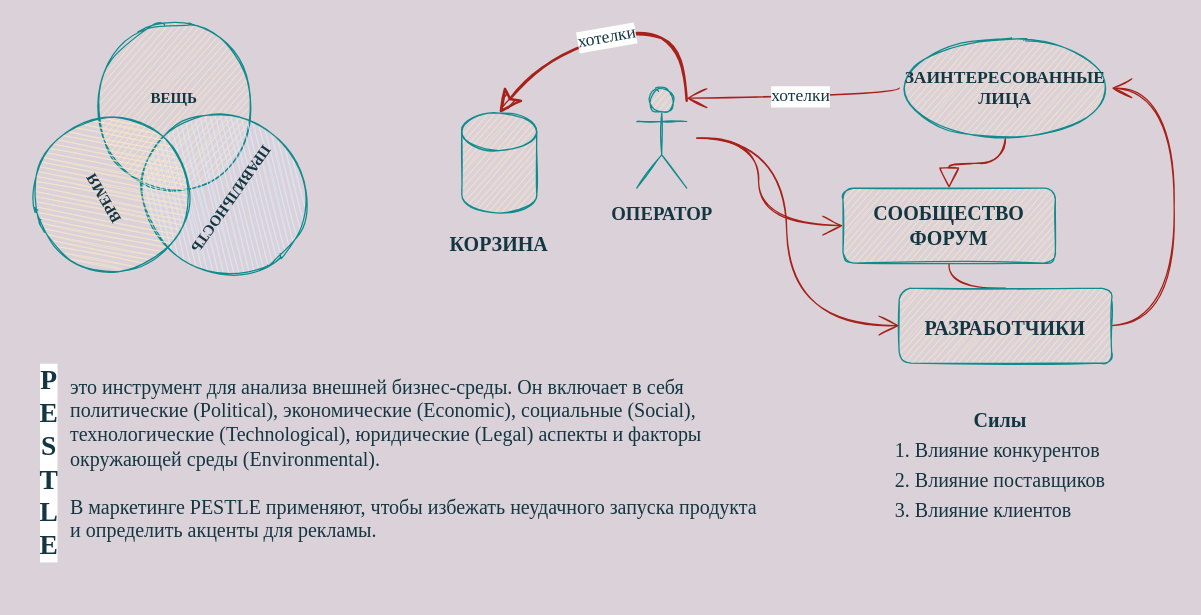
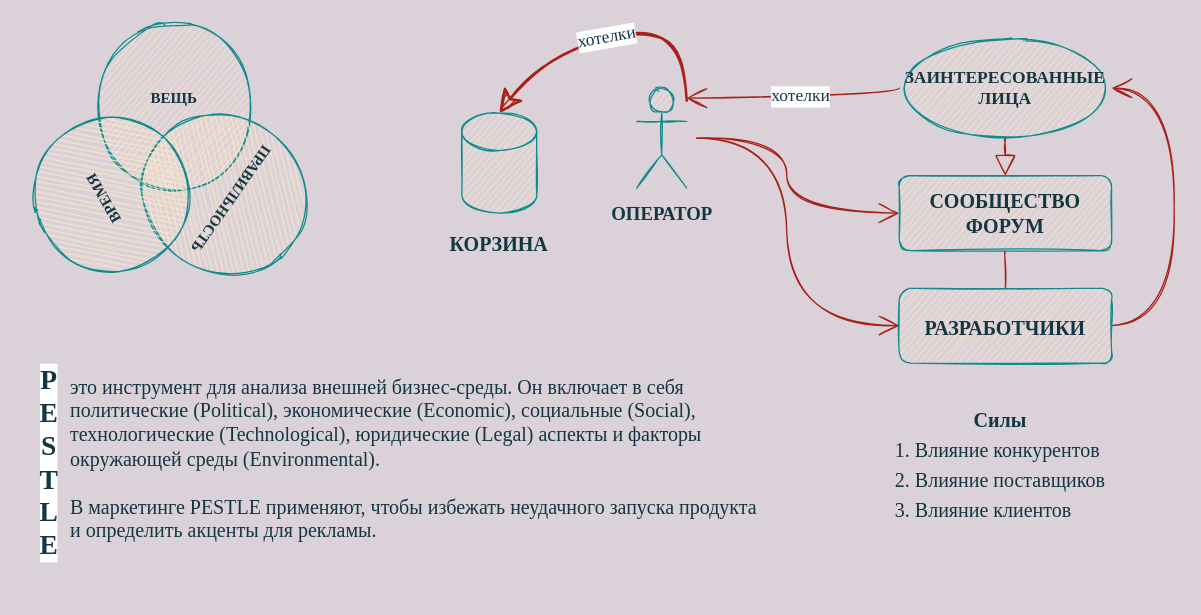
(224, 194) -> (224, 194)
(949, 226) -> (1006, 213)
